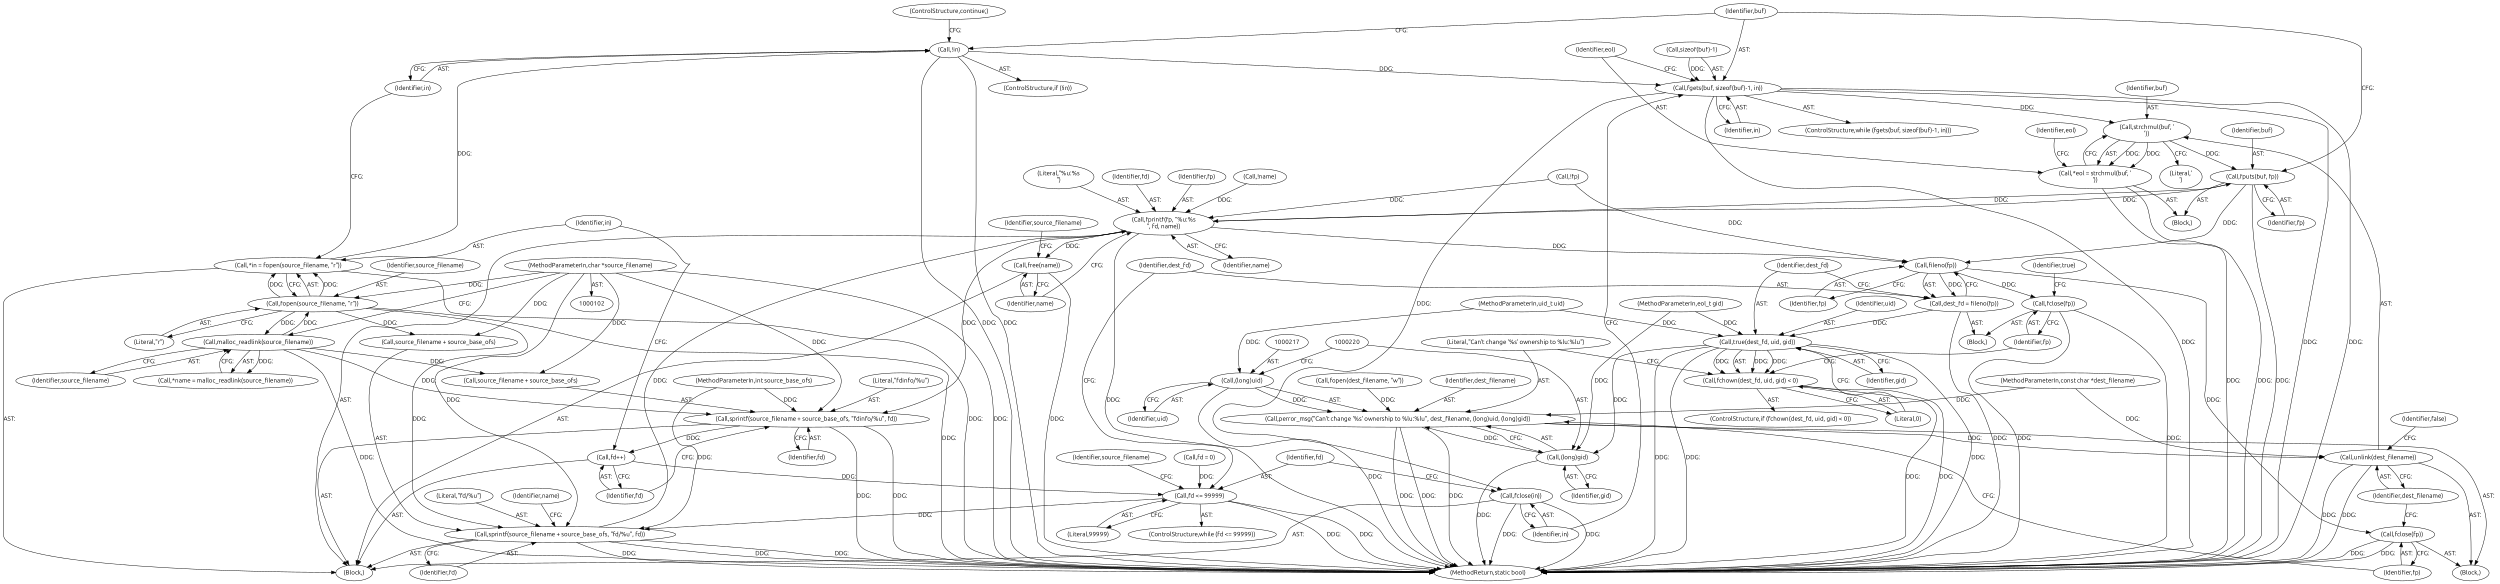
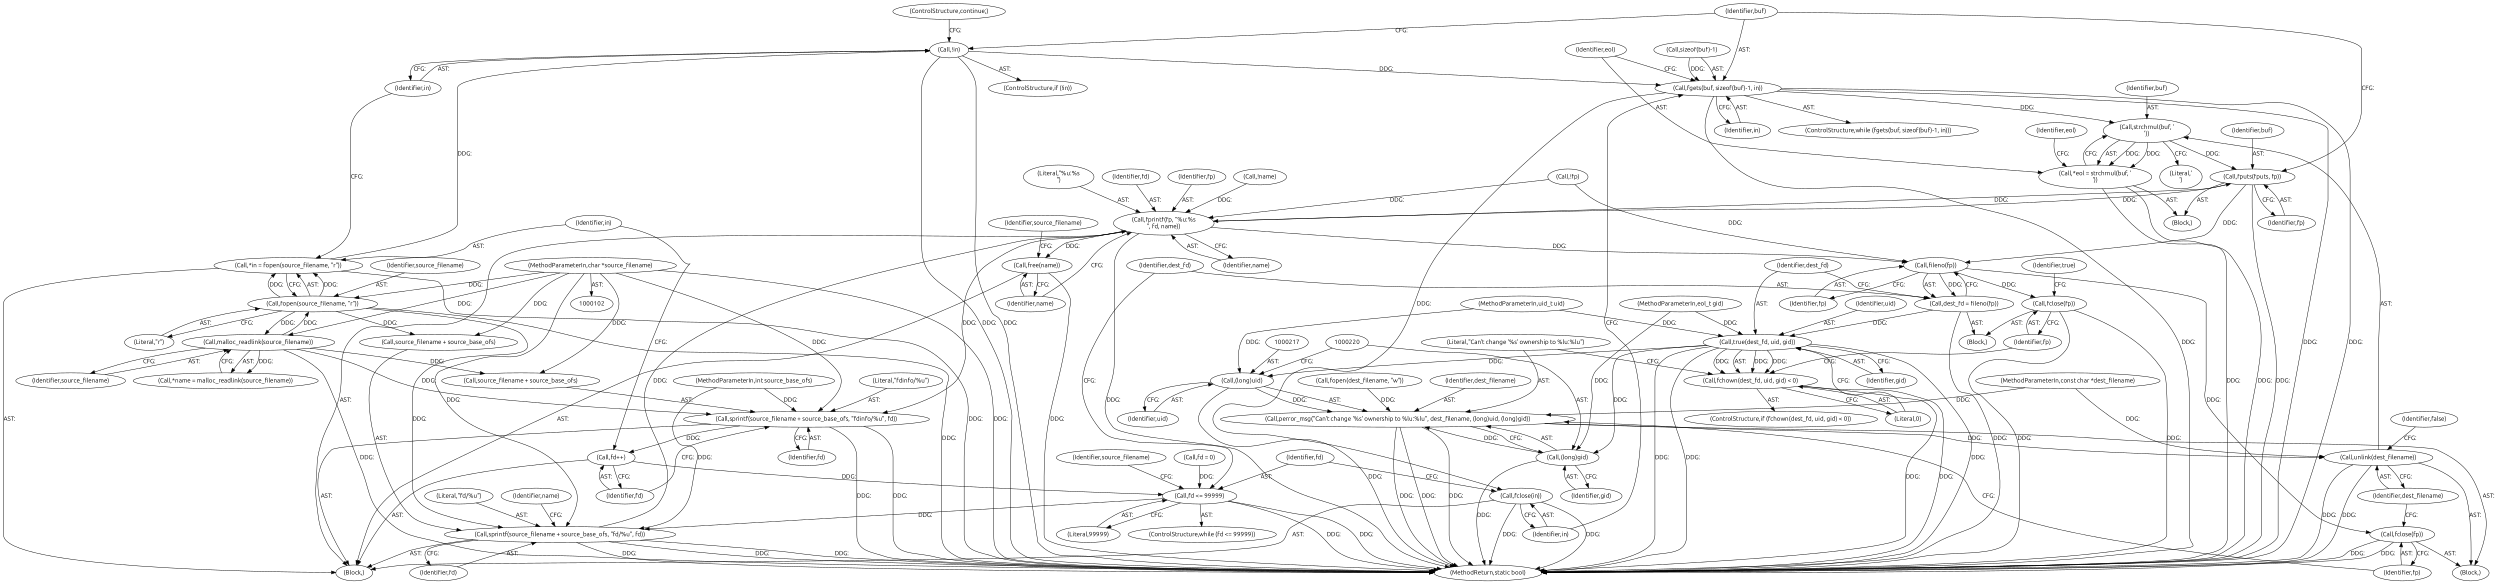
(2252, 177) -> (2252, 177)
(466, 304) -> (466, 304)
none -> (1490, 358)
